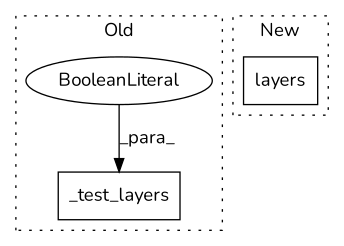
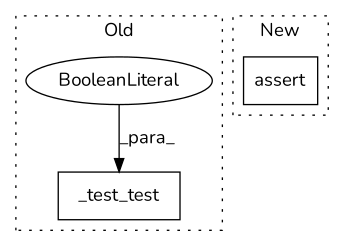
(281, 81) -> (281, 81)
(119, 196) -> (119, 196)
